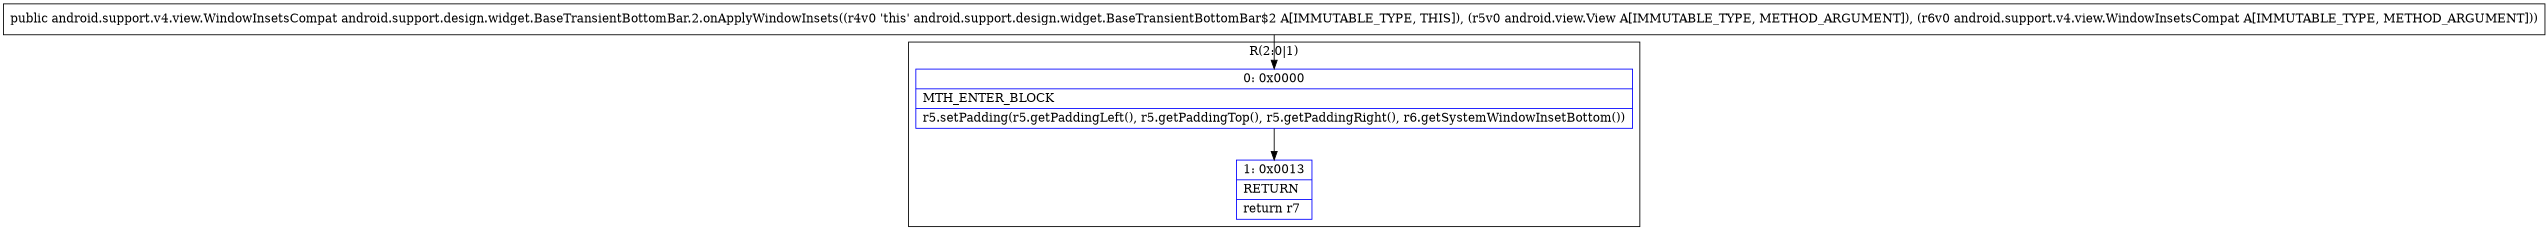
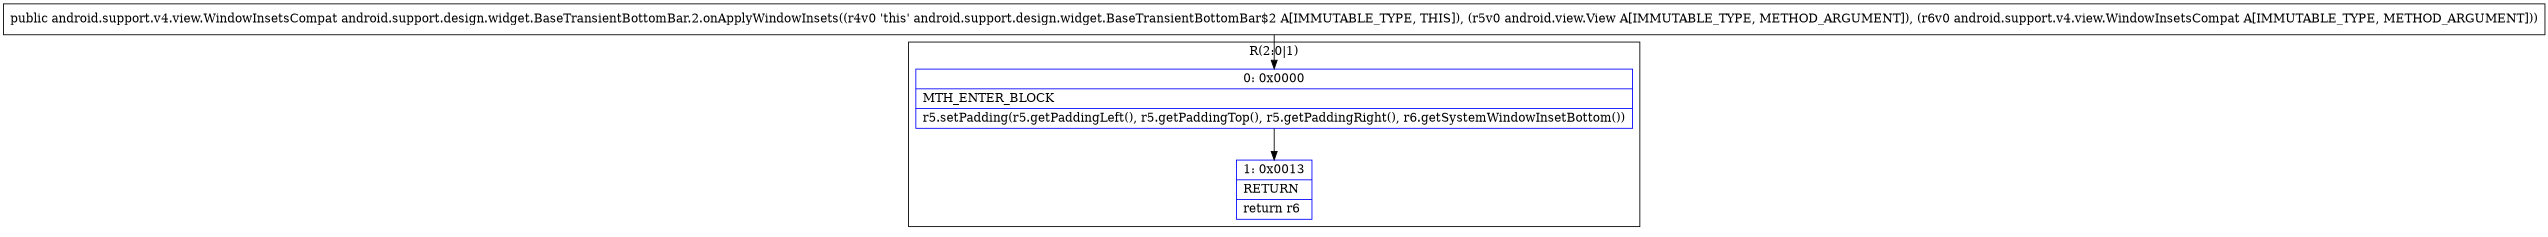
(1272, 209) -> (1272, 209)
